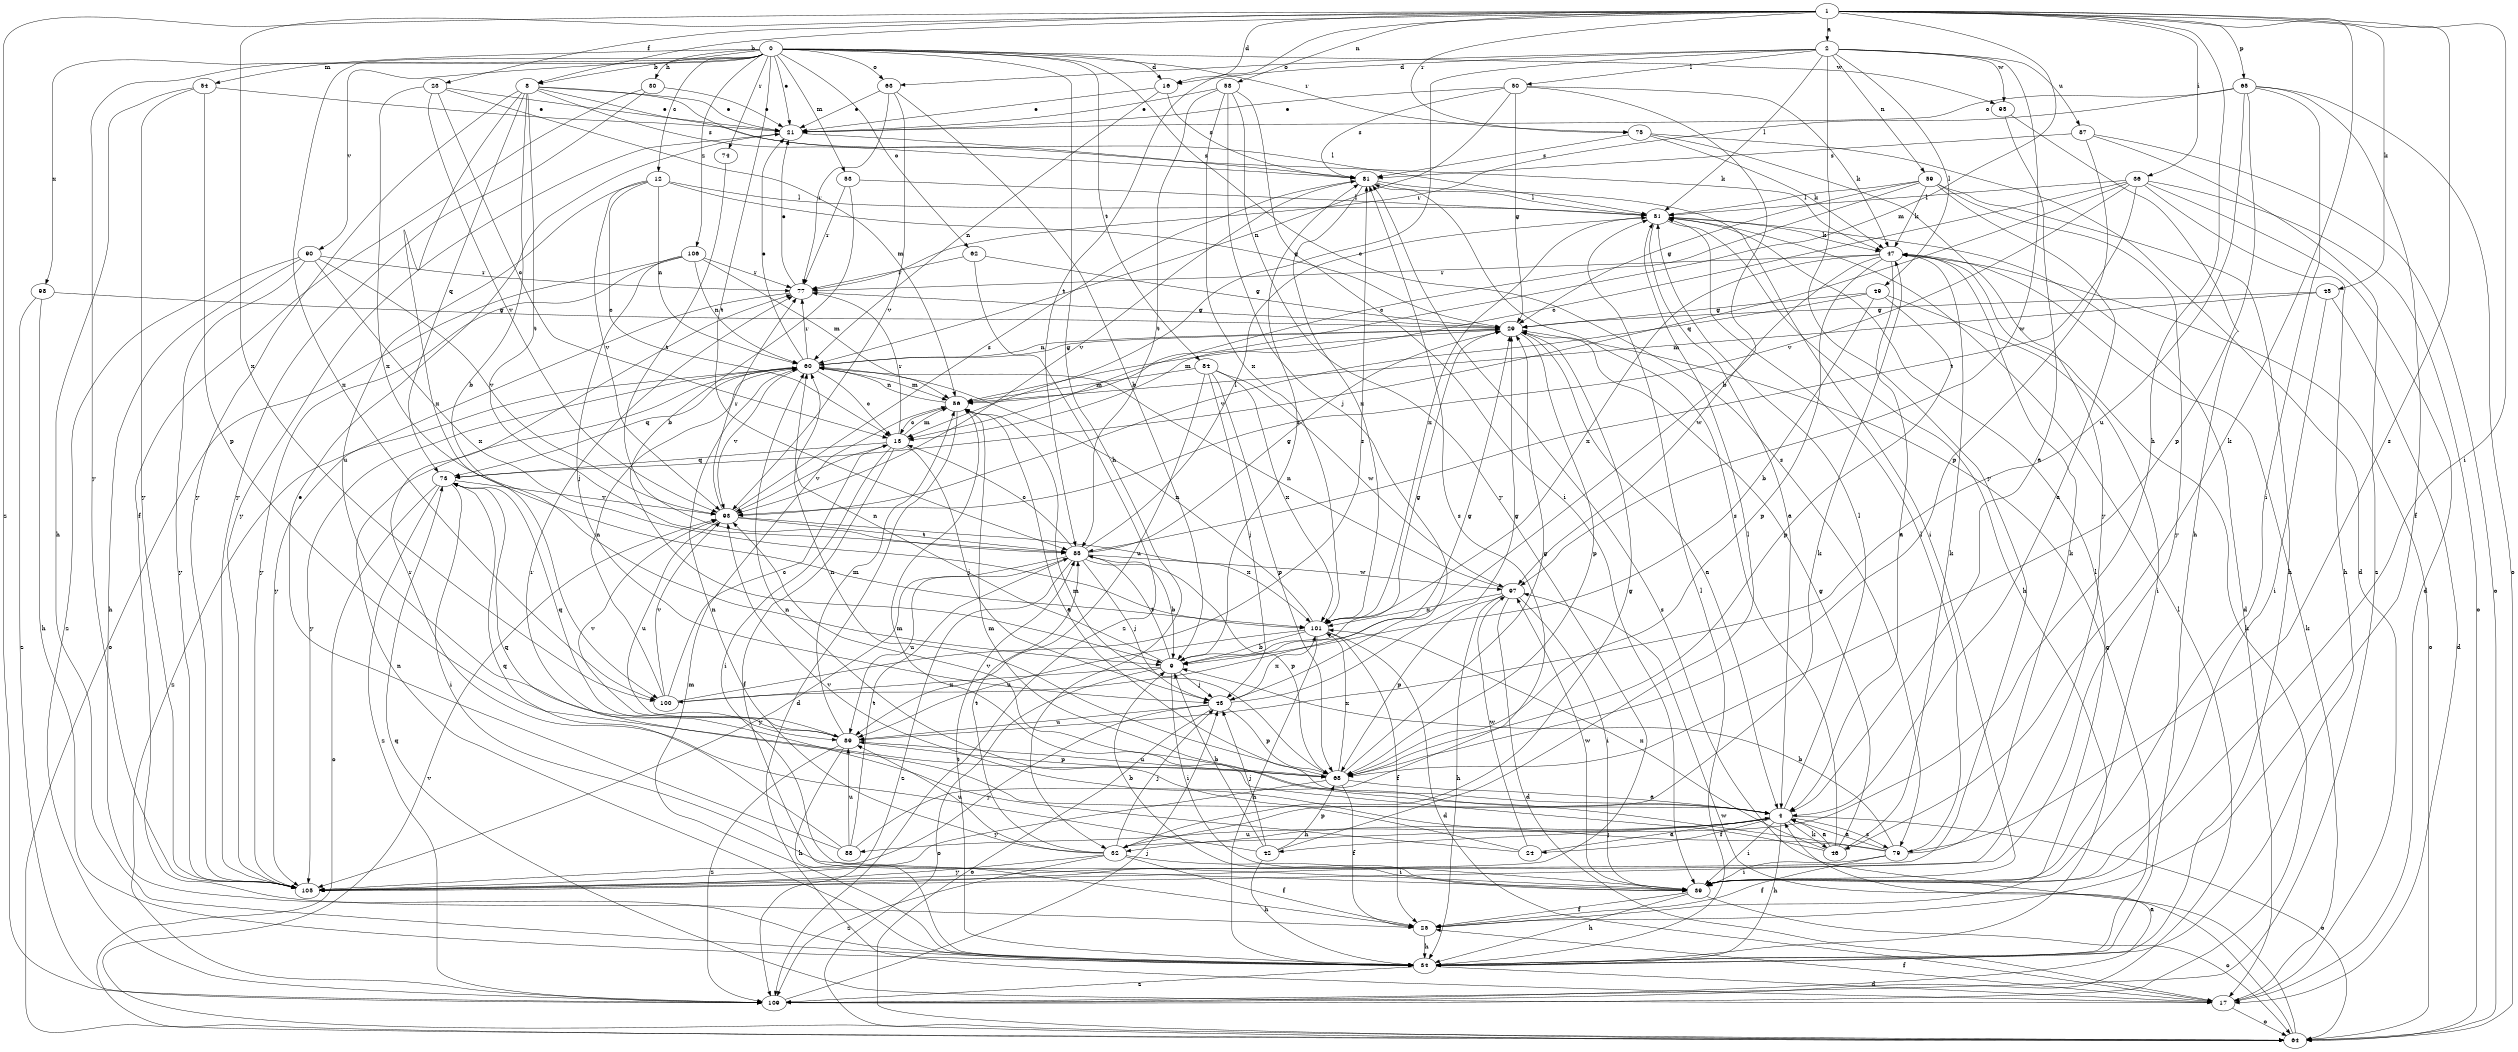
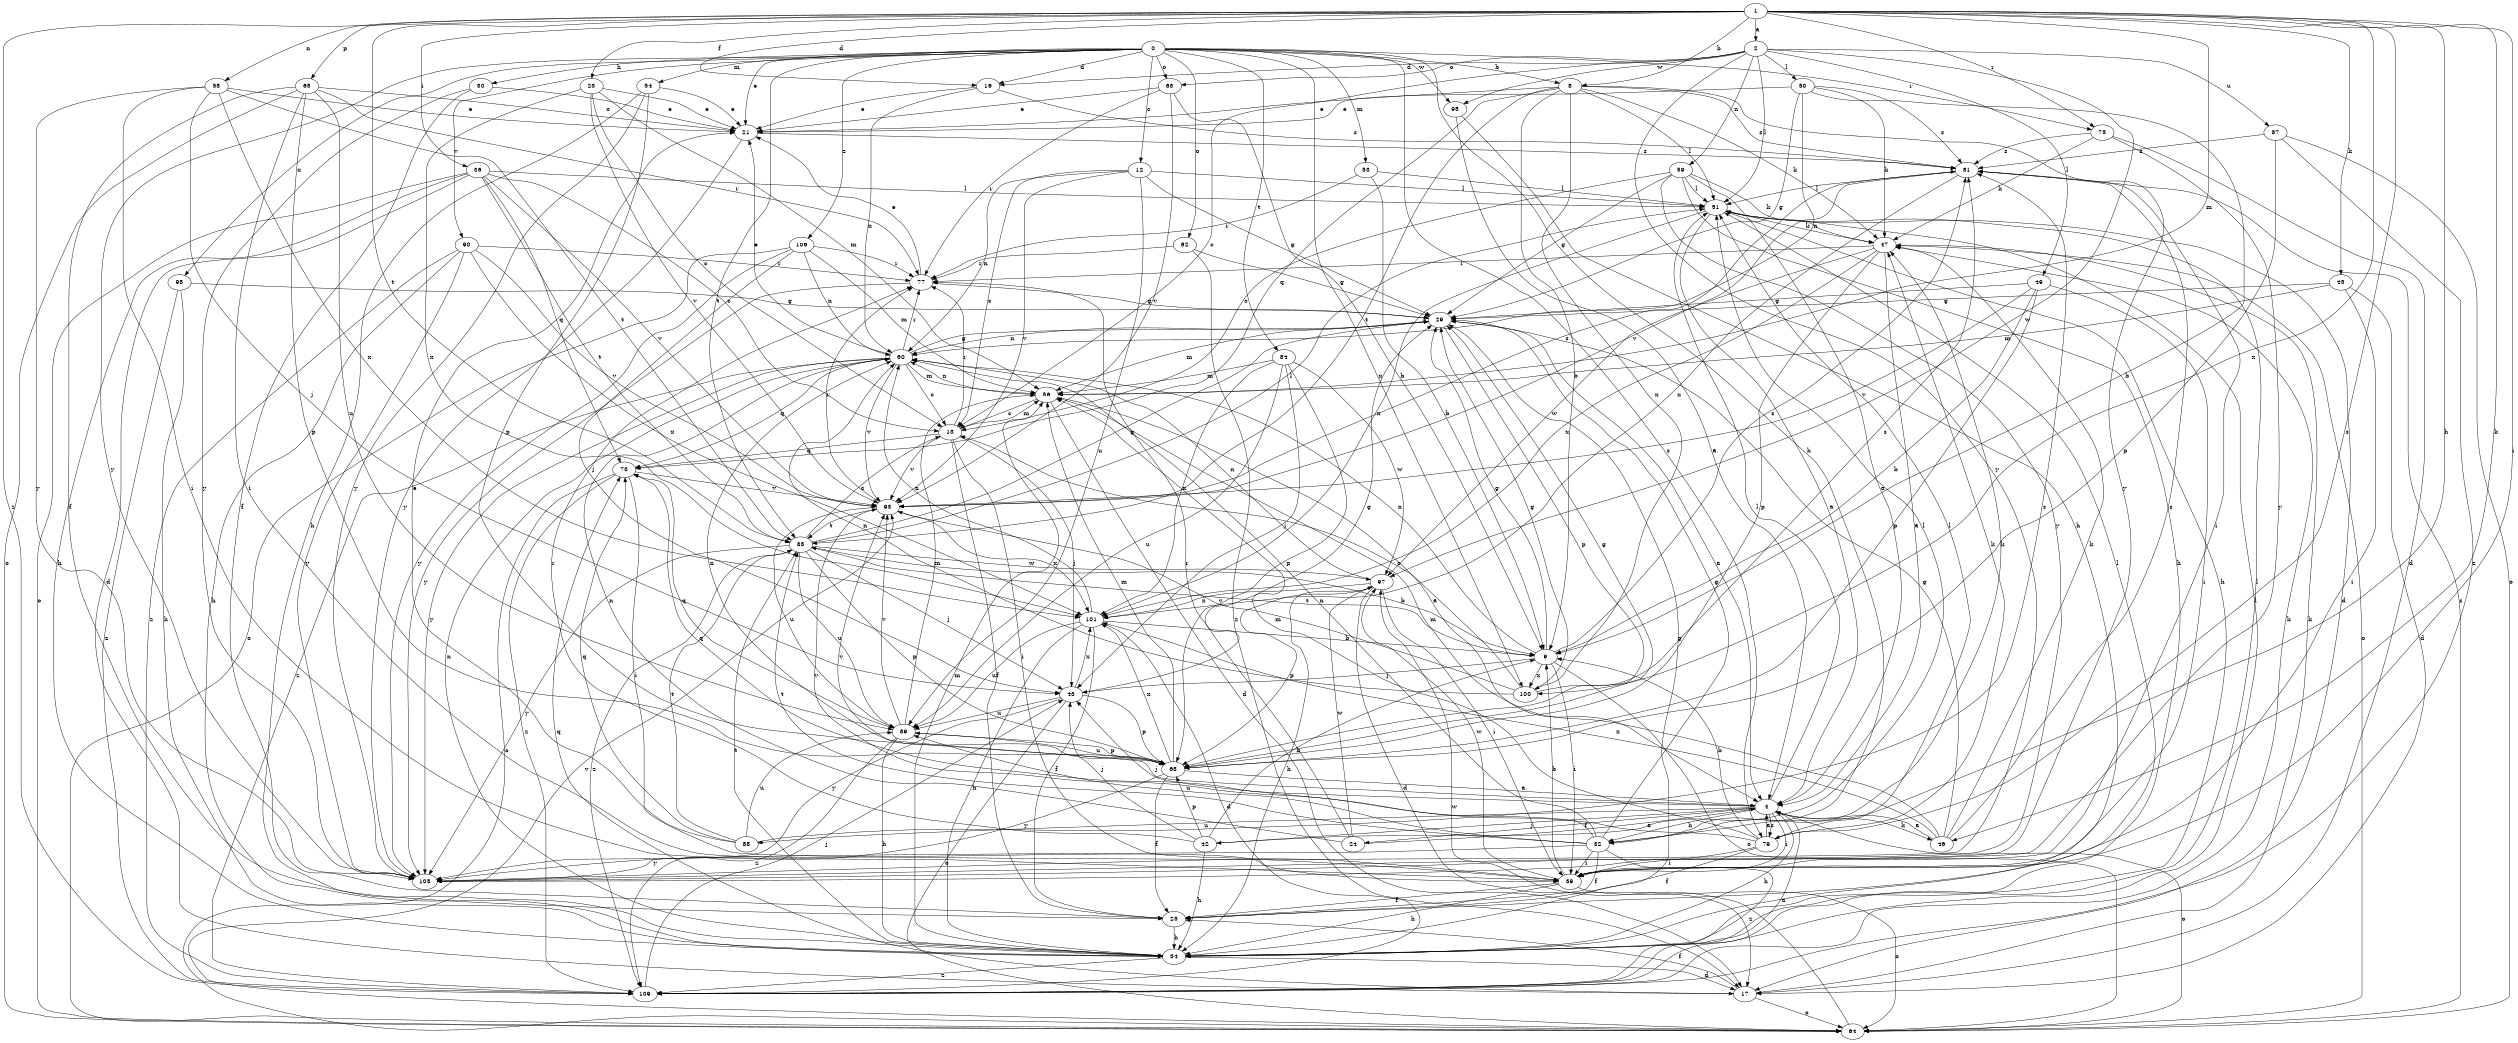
(726, 156) -> none
